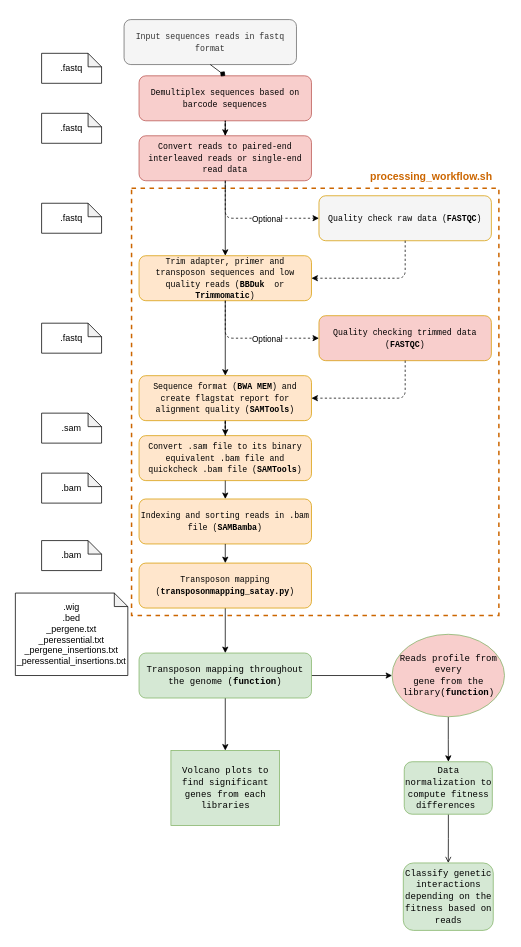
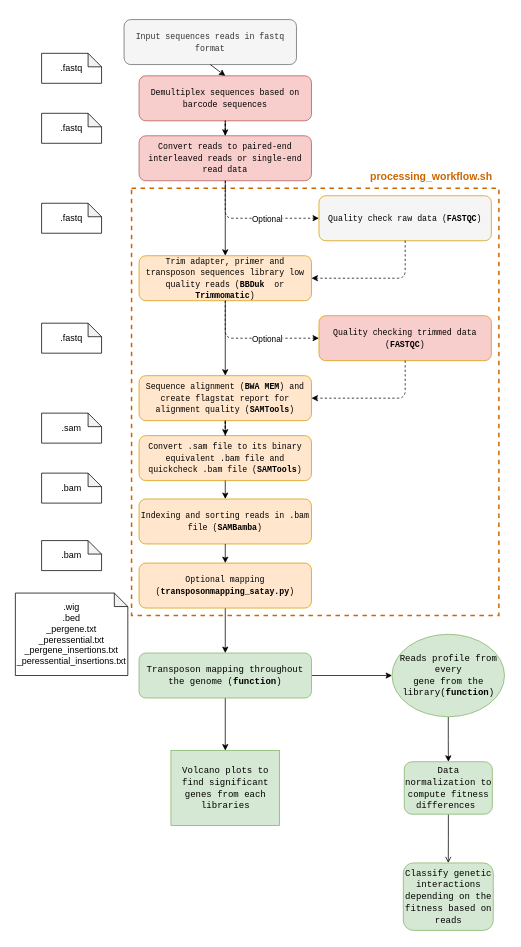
(220, 71) -> (220, 71)
(225, 278) -> (225, 278)
(225, 398) -> (225, 398)
(225, 585) -> (225, 585)
(449, 675) -> (449, 675)
